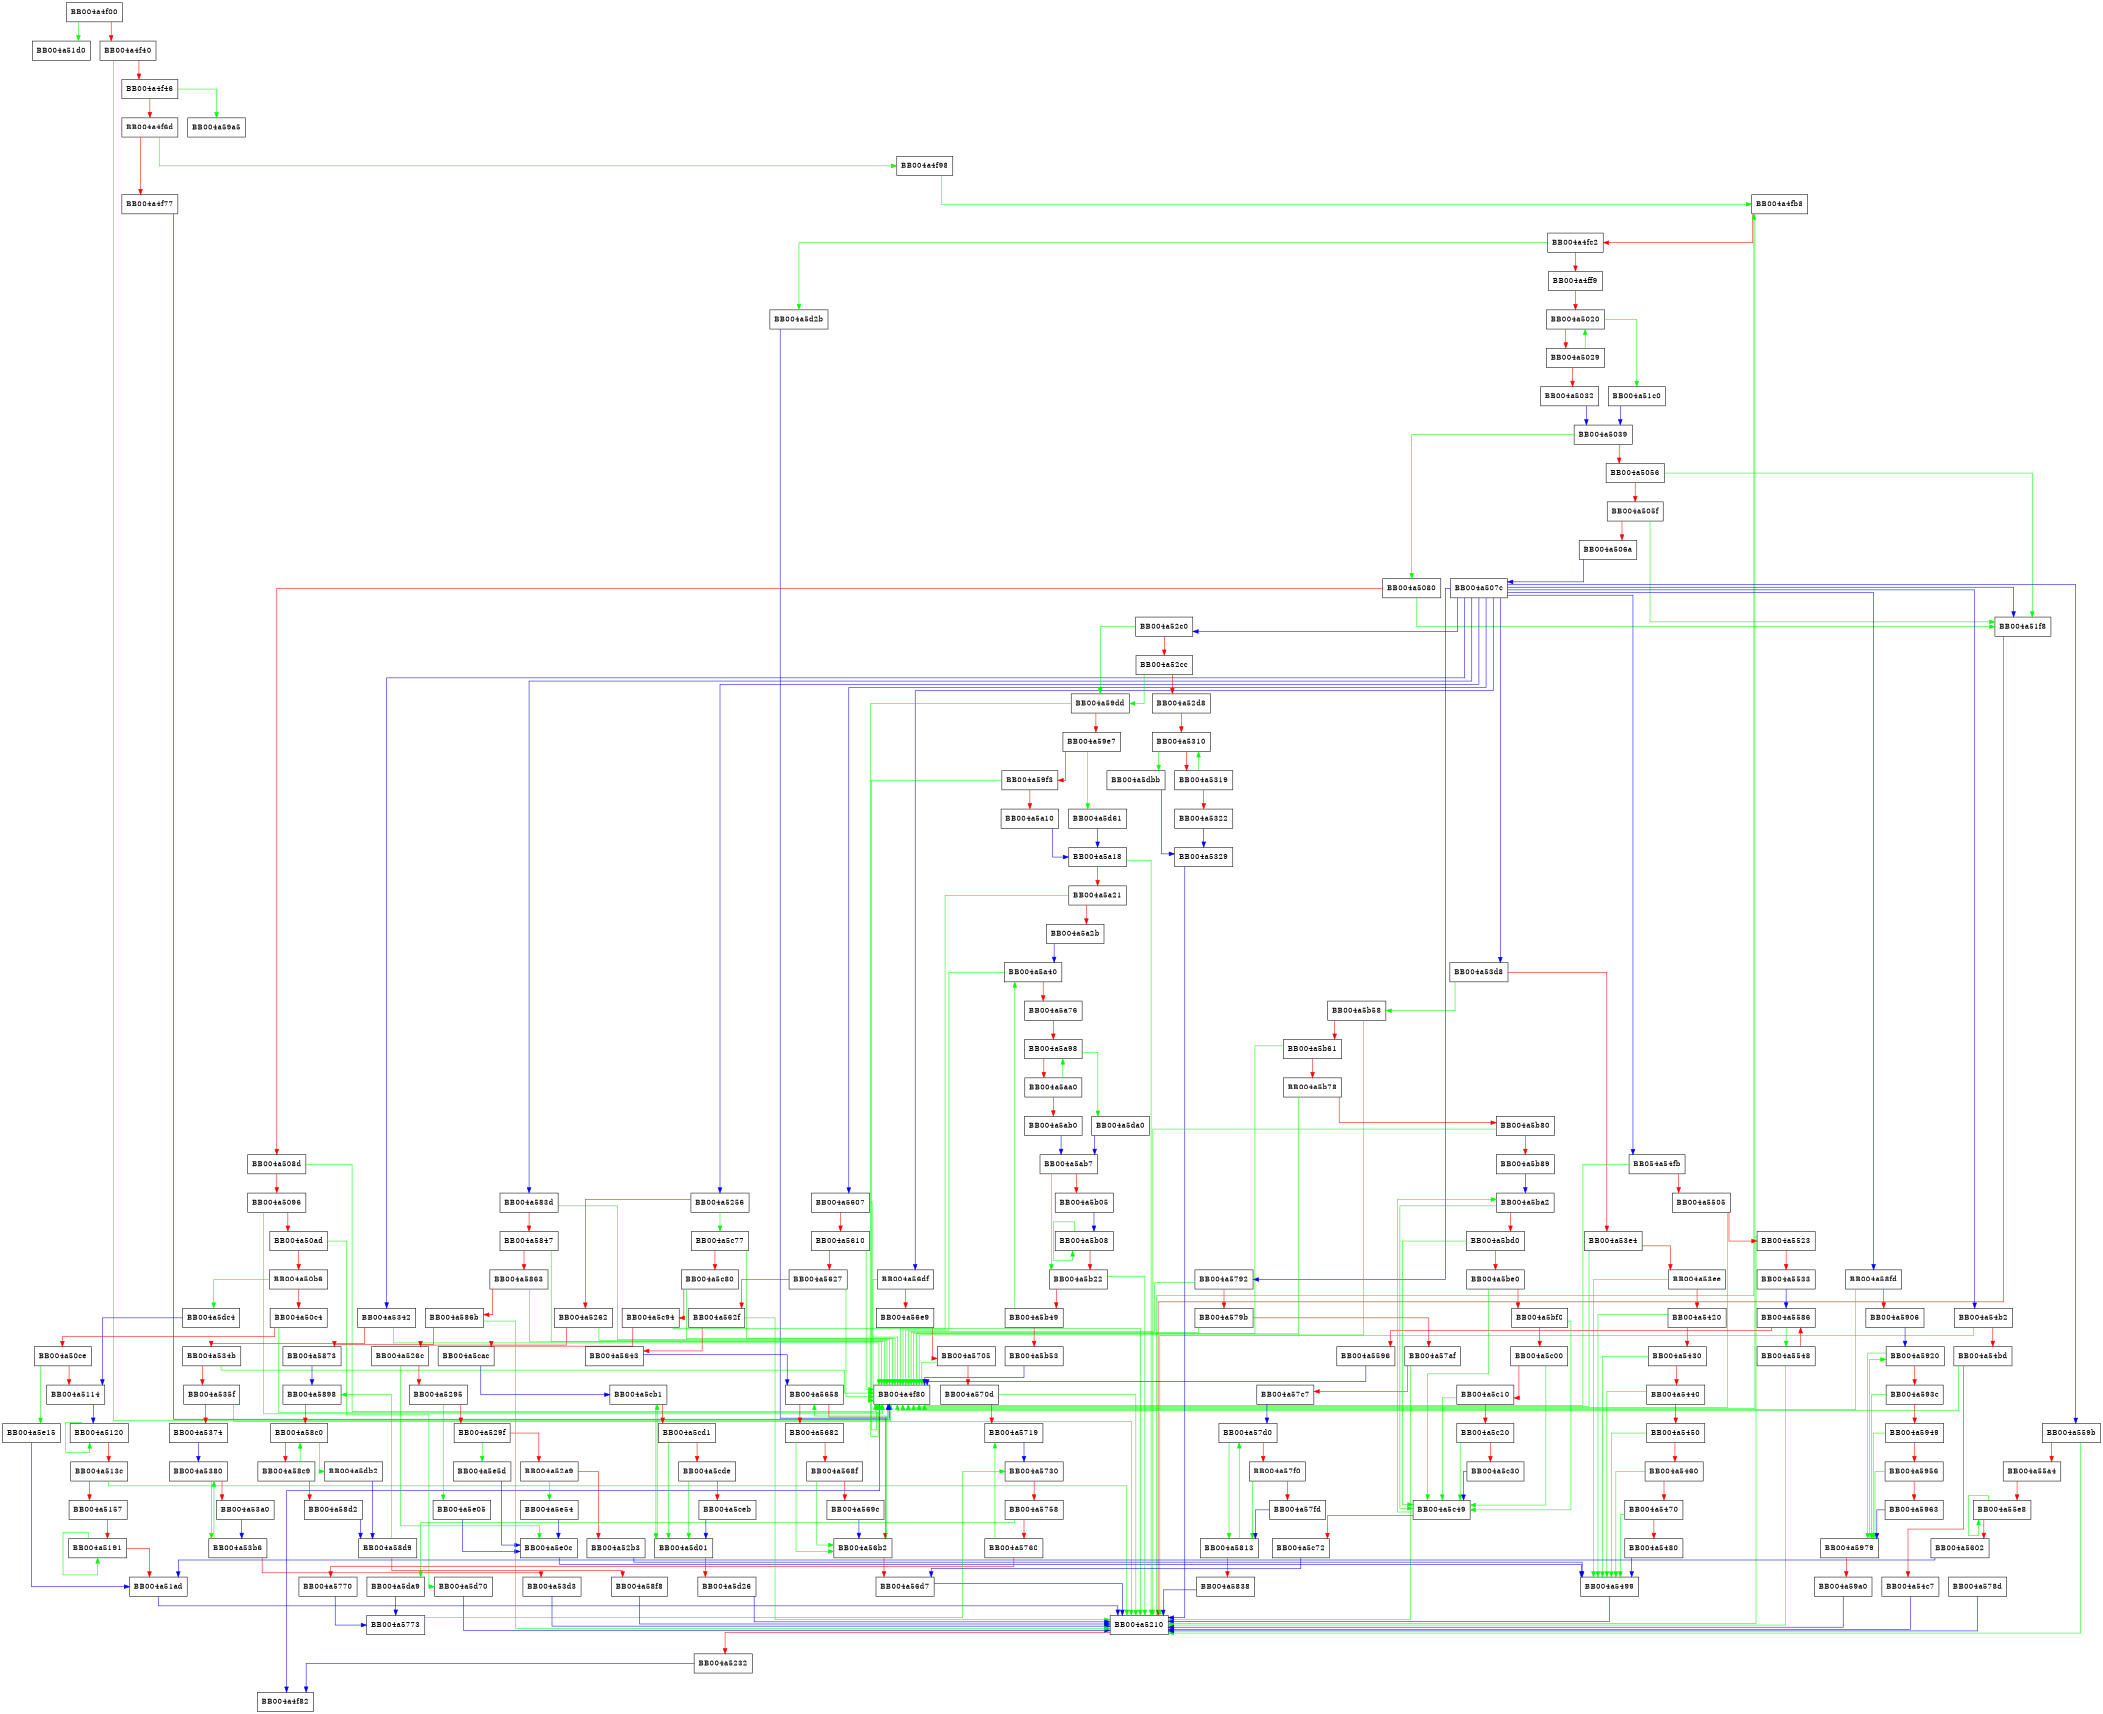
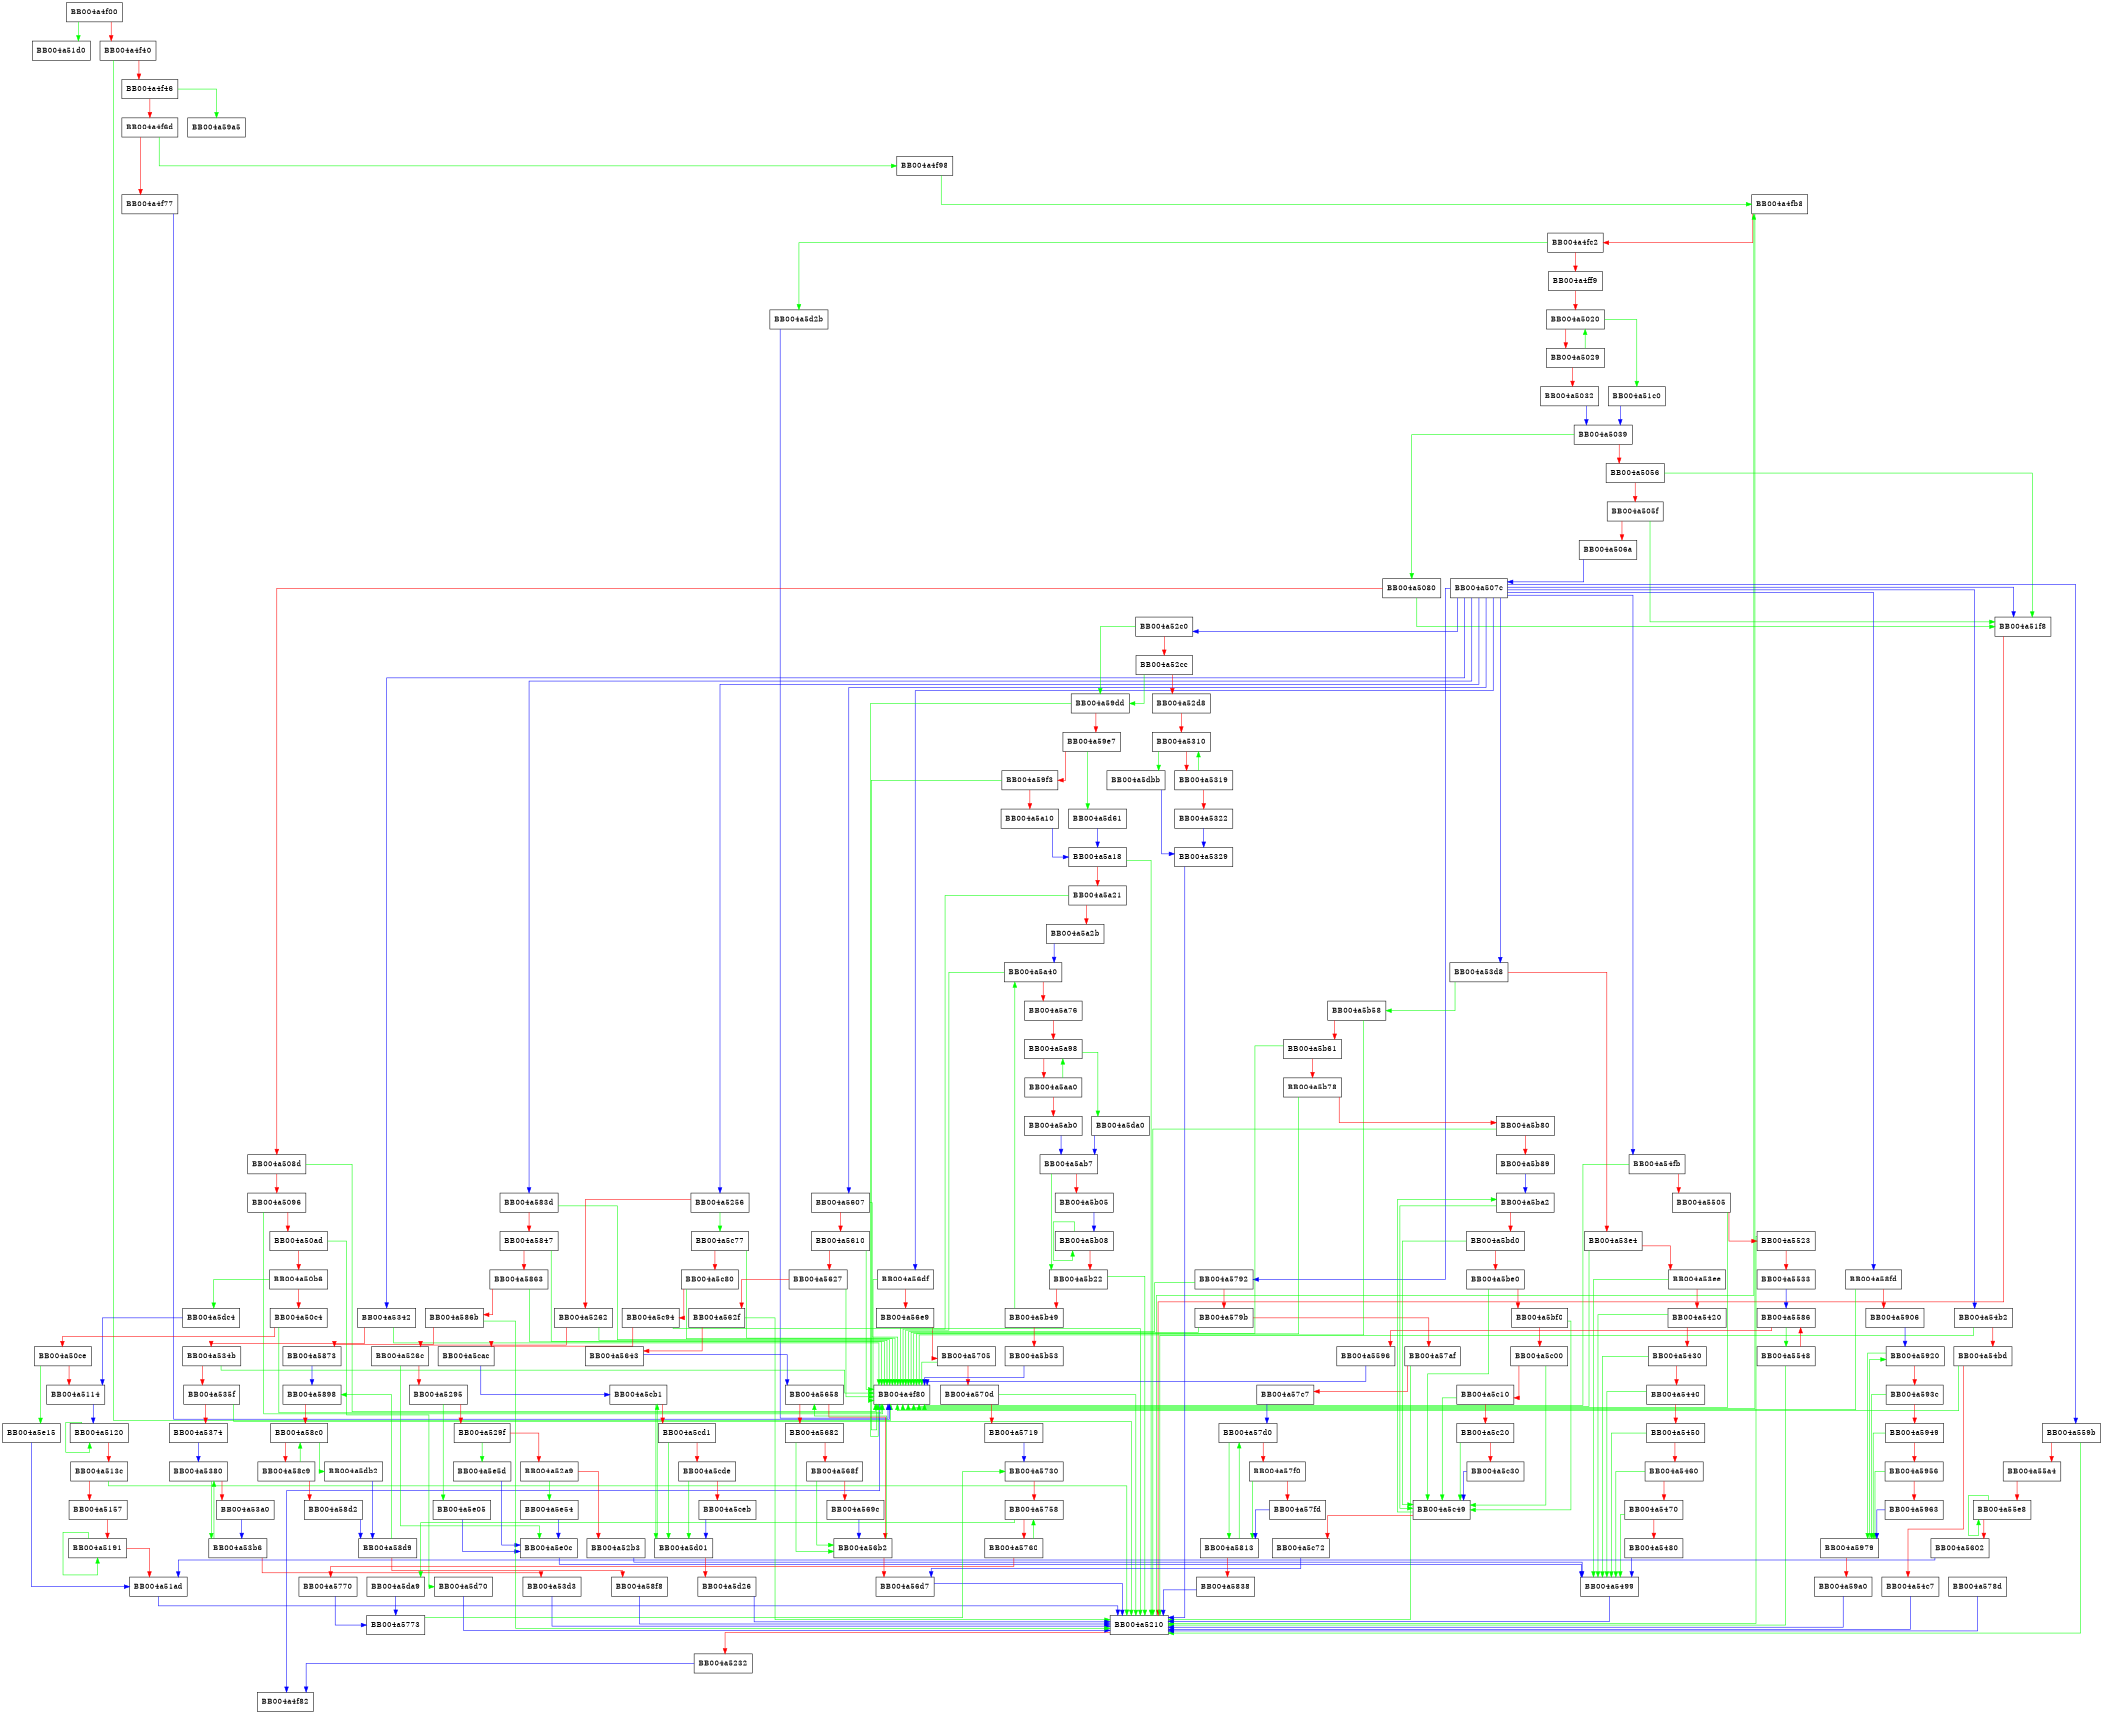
(1657, 1164) -> (1657, 1164)
(995, 1493) -> (1033, 1532)
